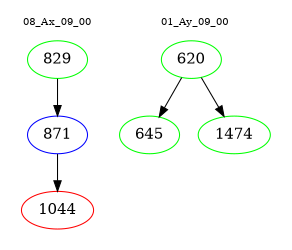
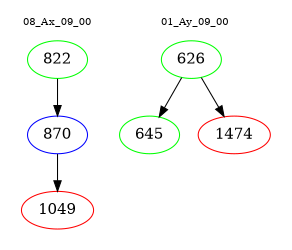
(58, 60) -> (58, 60)
(191, 60) -> (191, 60)
(58, 135) -> (58, 135)
(234, 135) -> (234, 135)
(58, 210) -> (58, 210)
